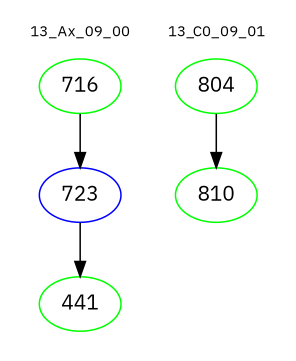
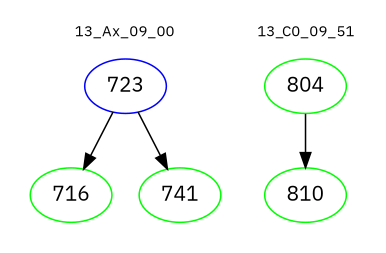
(217, 33) -> (306, 33)
(80, 133) -> (102, 134)
(80, 304) -> (180, 195)
